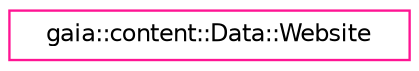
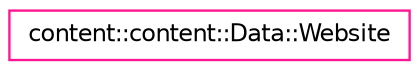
(210, 35) -> (210, 35)
